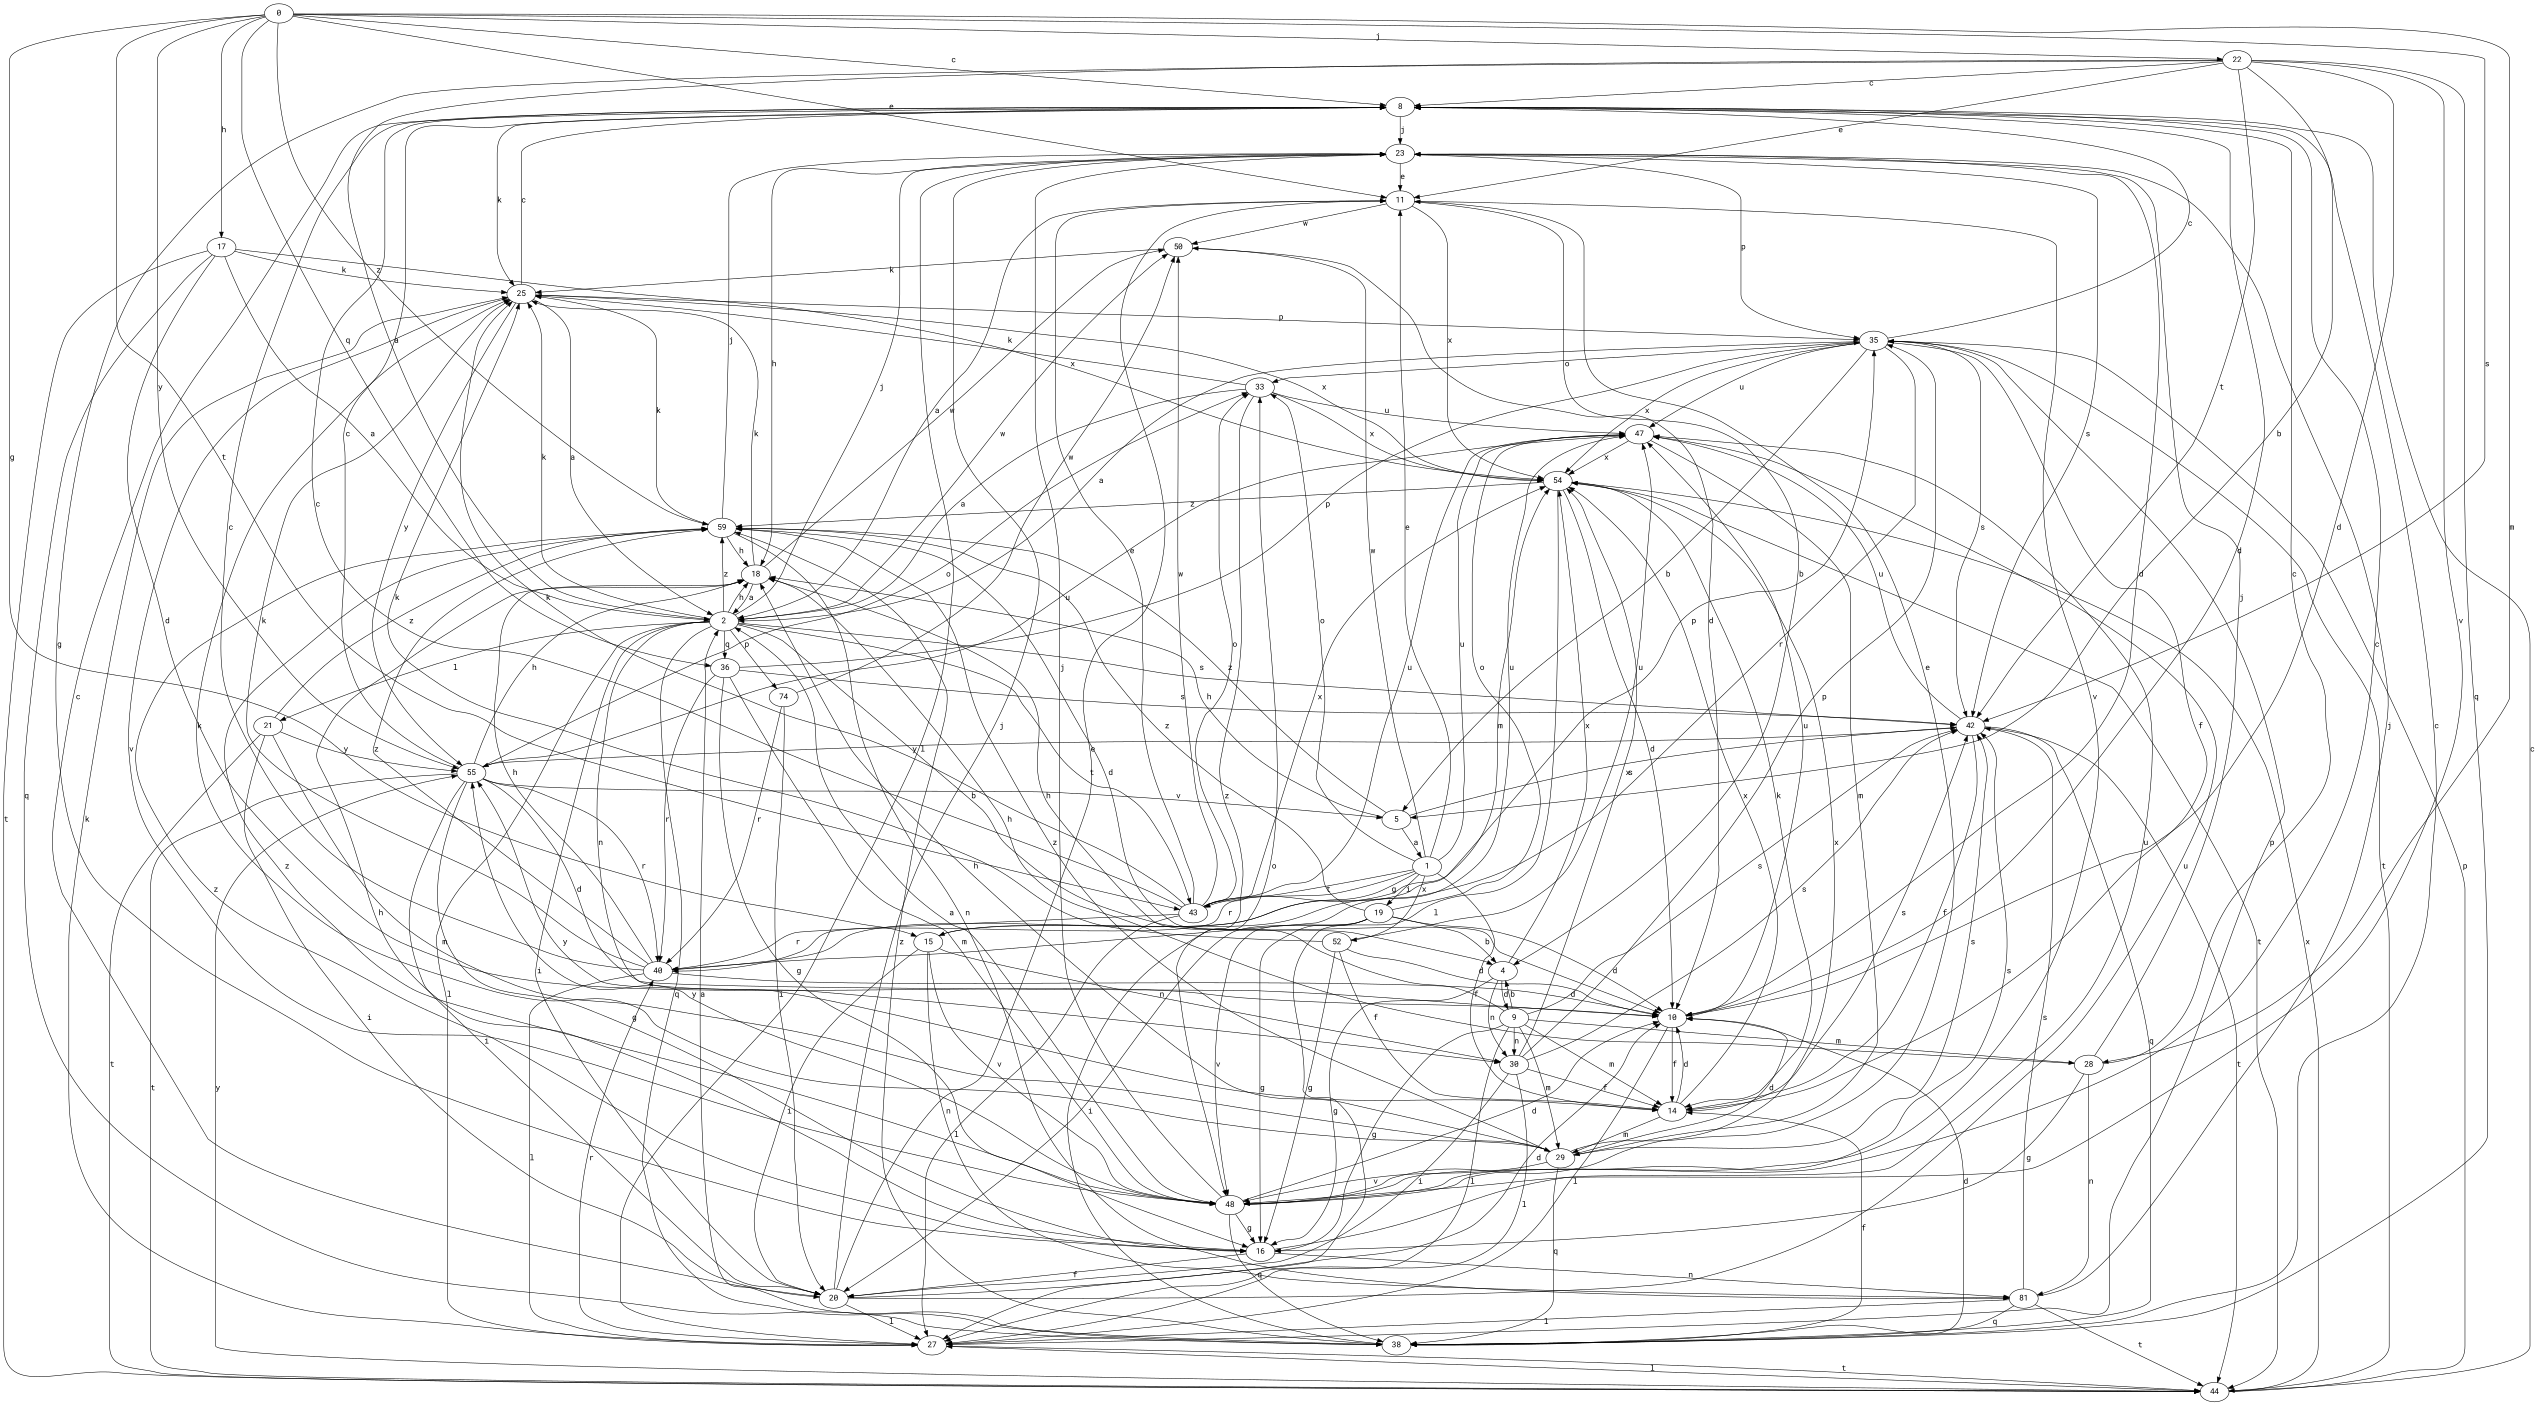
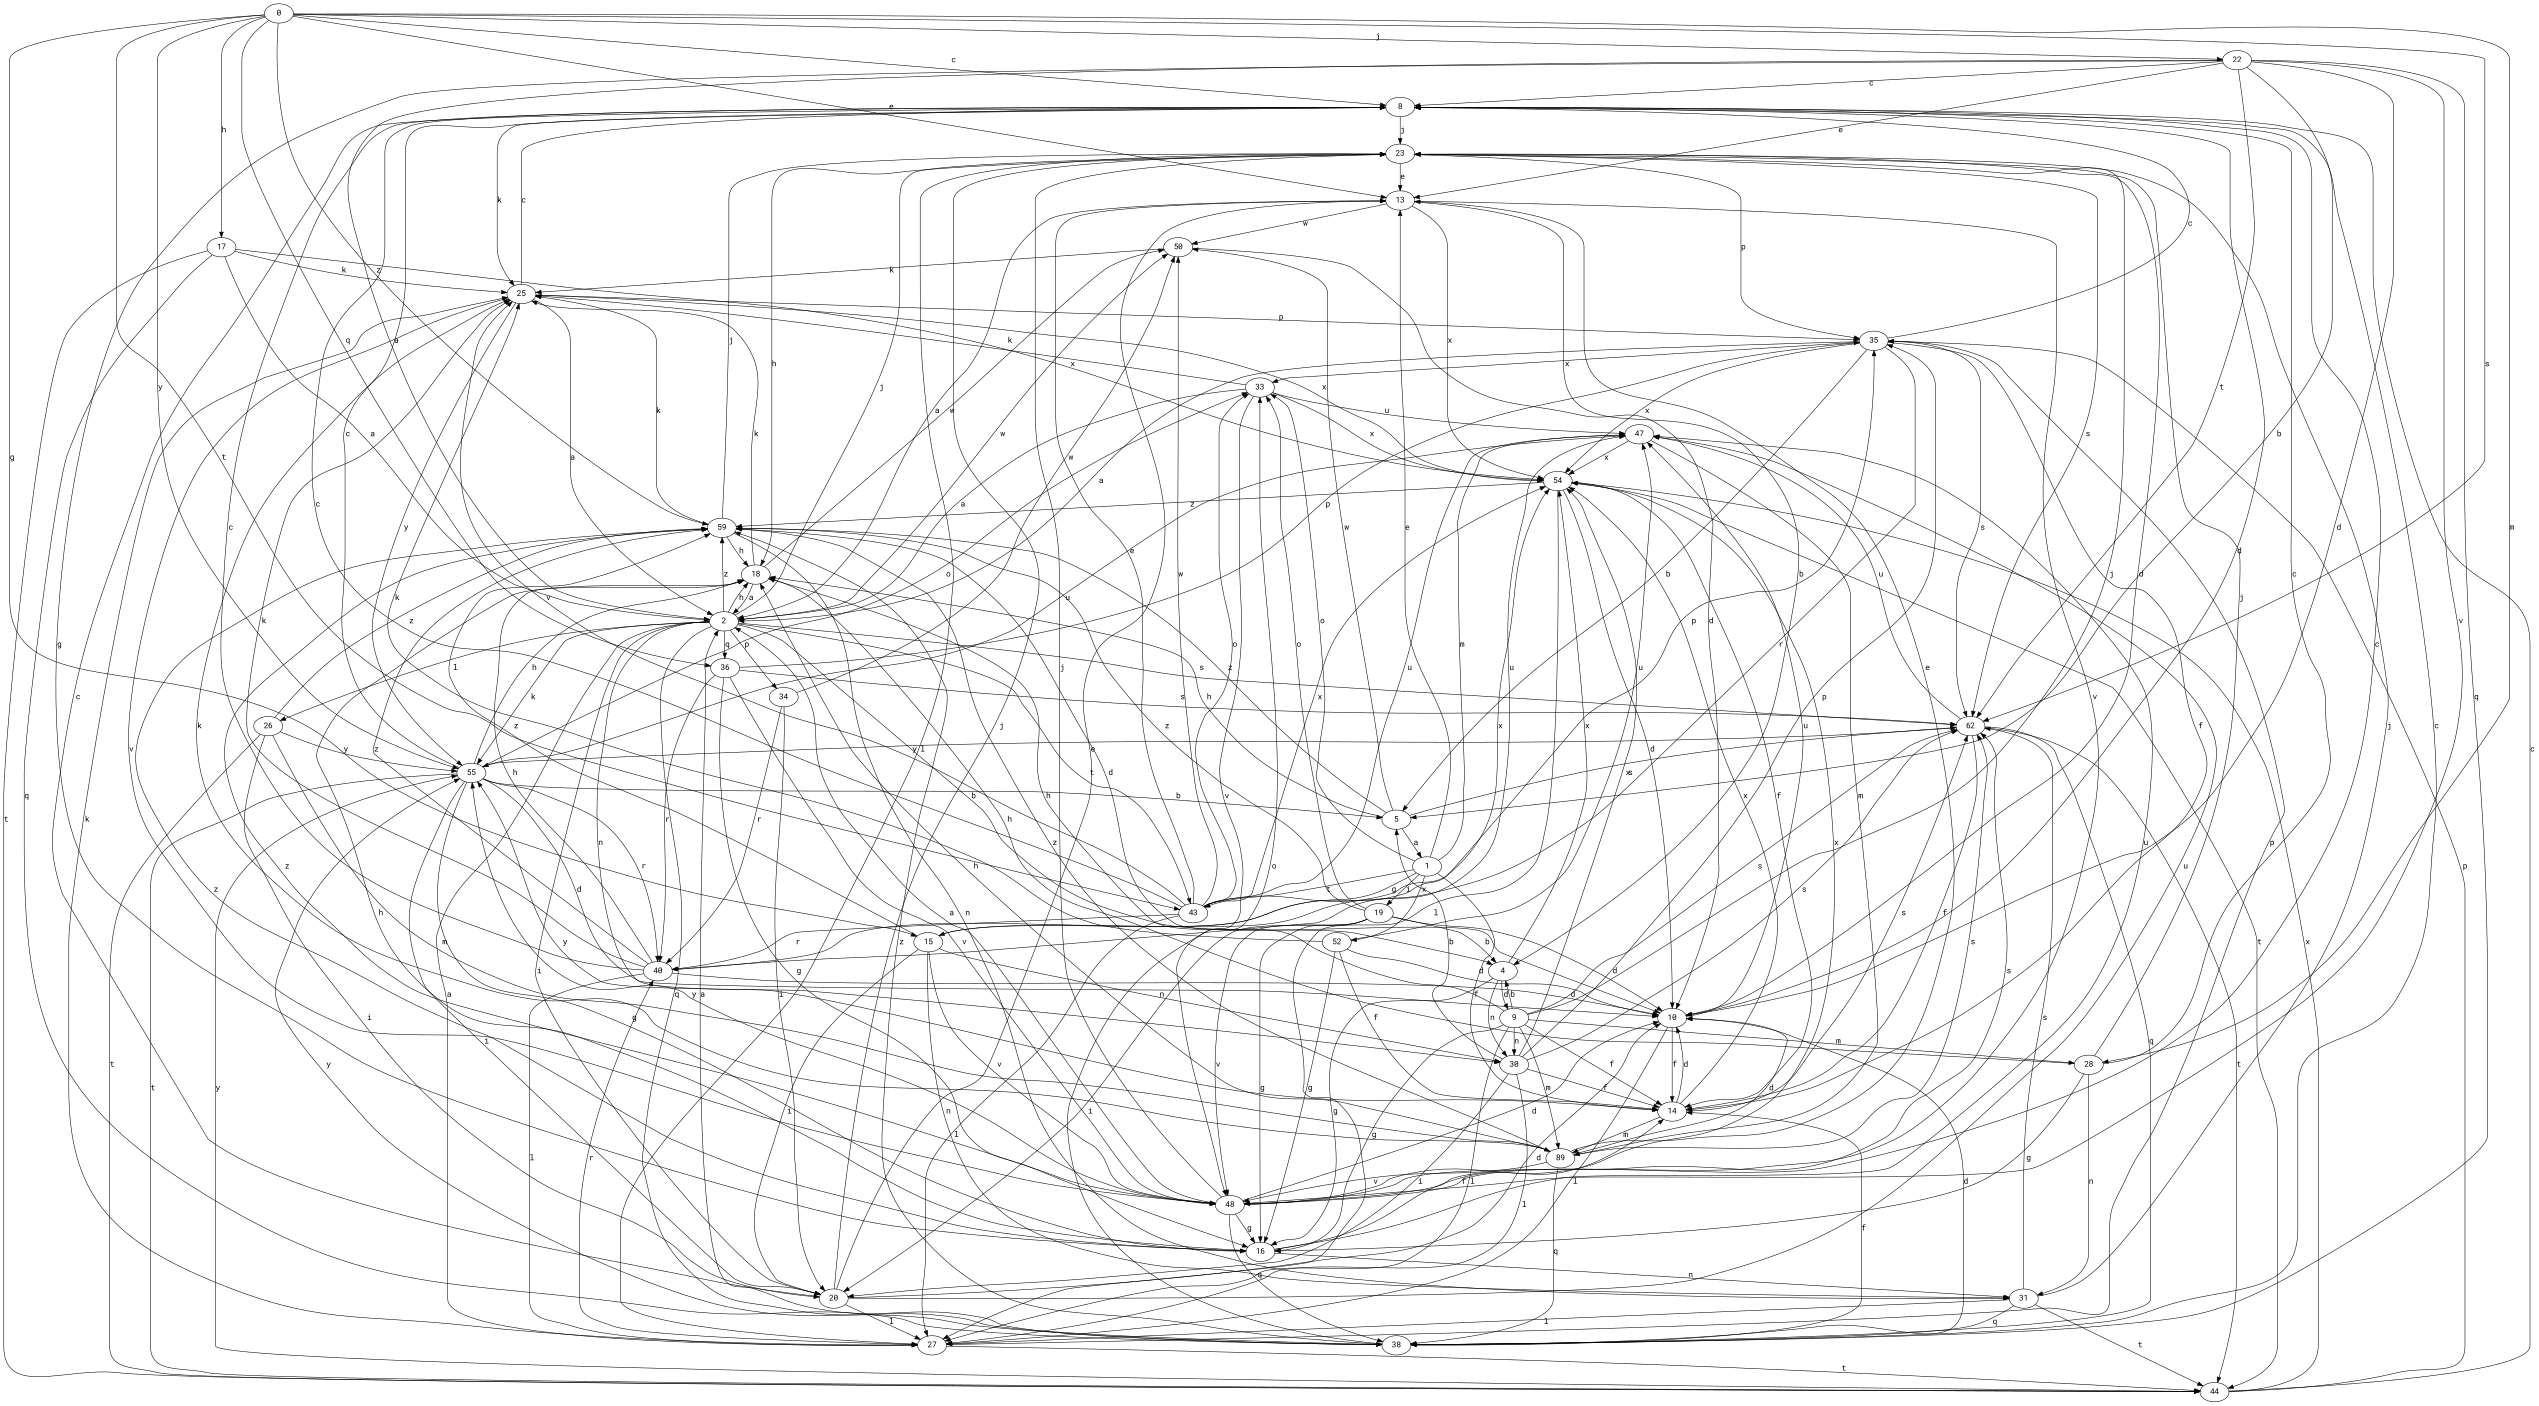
(1400, 200) -> (1400, 200)
(1567, 364) -> (1567, 364)
(1752, 372) -> none
none -> (2124, 402)
(1367, 488) -> (1336, 483)
(542, 522) -> (565, 641)
(549, 598) -> (549, 598)
(1462, 645) -> (1462, 645)
(1478, 675) -> (1297, 662)
(784, 697) -> (784, 697)
(268, 726) -> (268, 726)
(1500, 726) -> (1500, 726)
(1970, 726) -> (1970, 726)
none -> (568, 768)
(2380, 790) -> none
(1178, 796) -> (1178, 796)
(1227, 796) -> (1227, 796)
(1779, 796) -> (1779, 796)
(1049, 930) -> none
(965, 942) -> (965, 942)
none -> (1449, 957)
(520, 979) -> none
(449, 995) -> (449, 995)
(1612, 1065) -> (1612, 1065)
(1560, 1158) -> (1560, 1158)
none -> (632, 1275)
(1050, 1275) -> (1418, 1196)
(2024, 1299) -> (2024, 1299)
(1576, 1369) -> none
